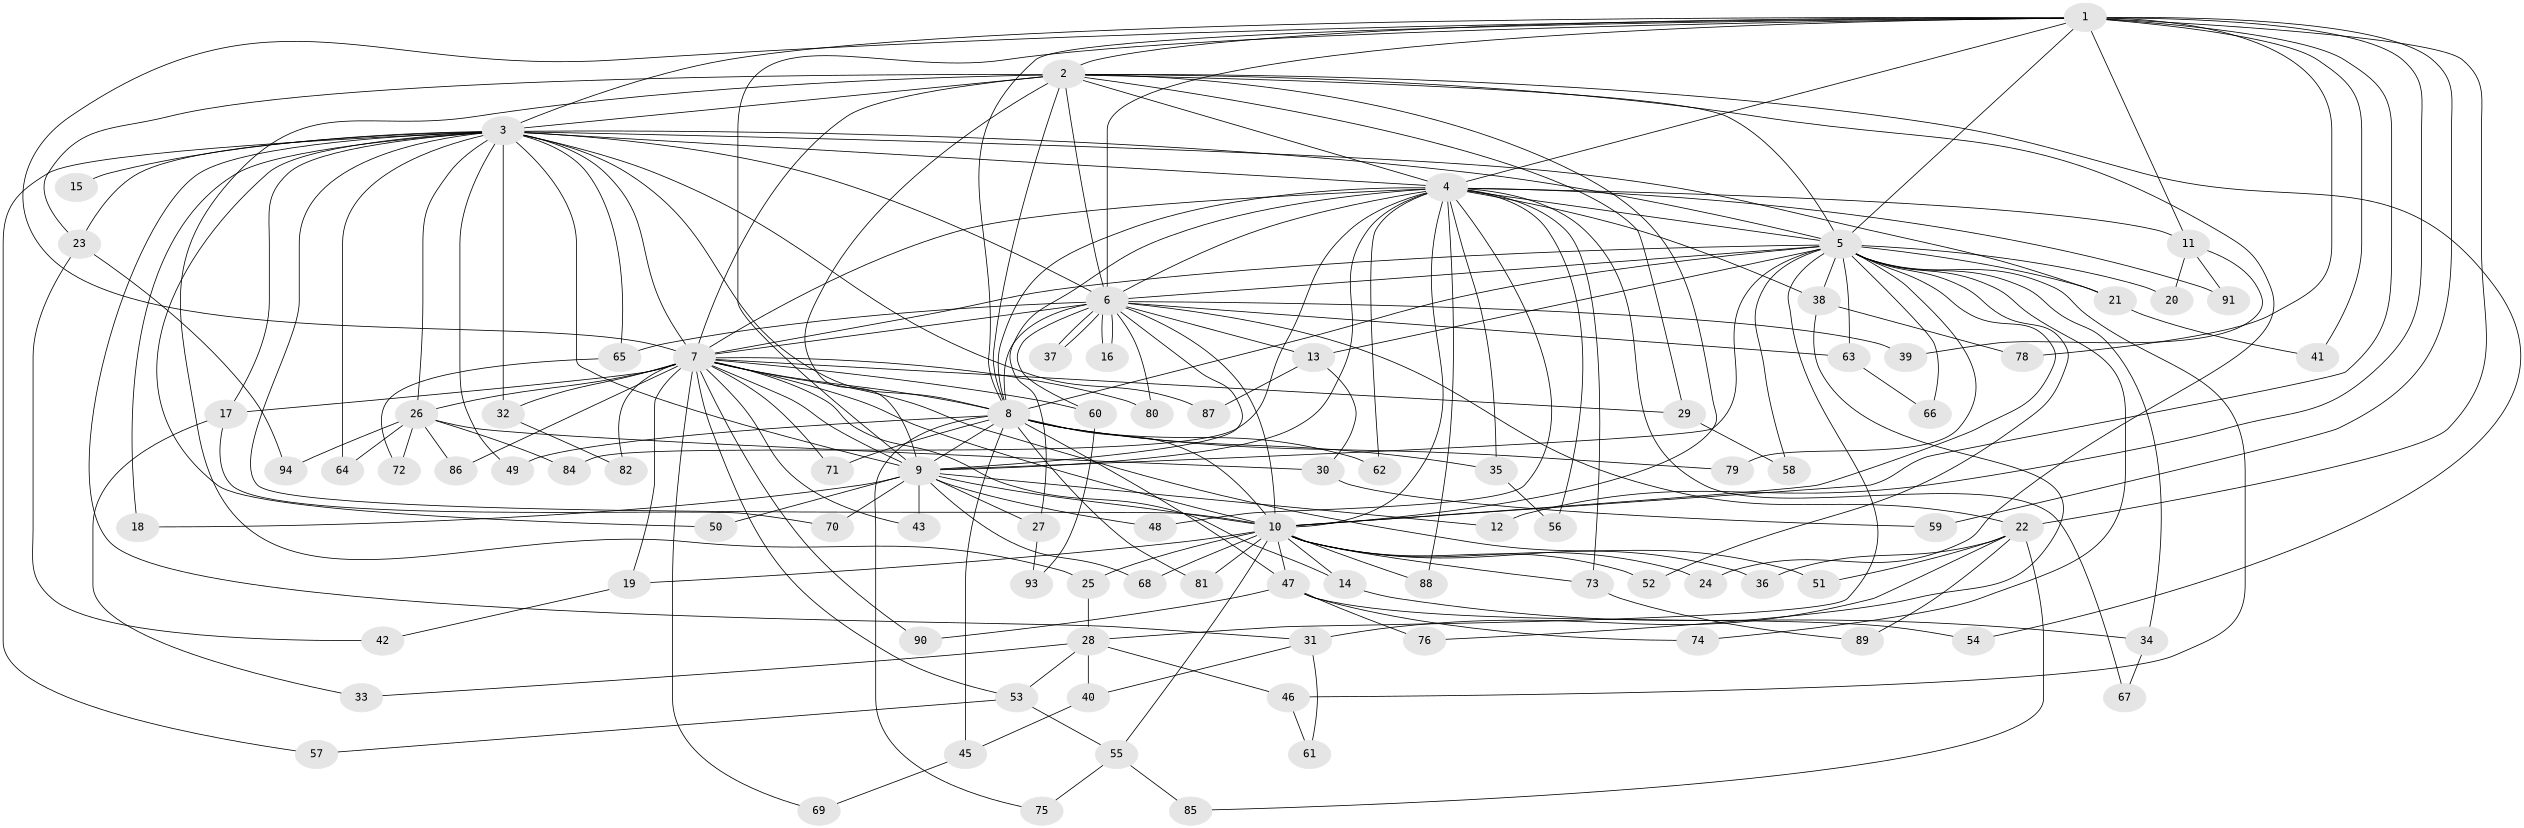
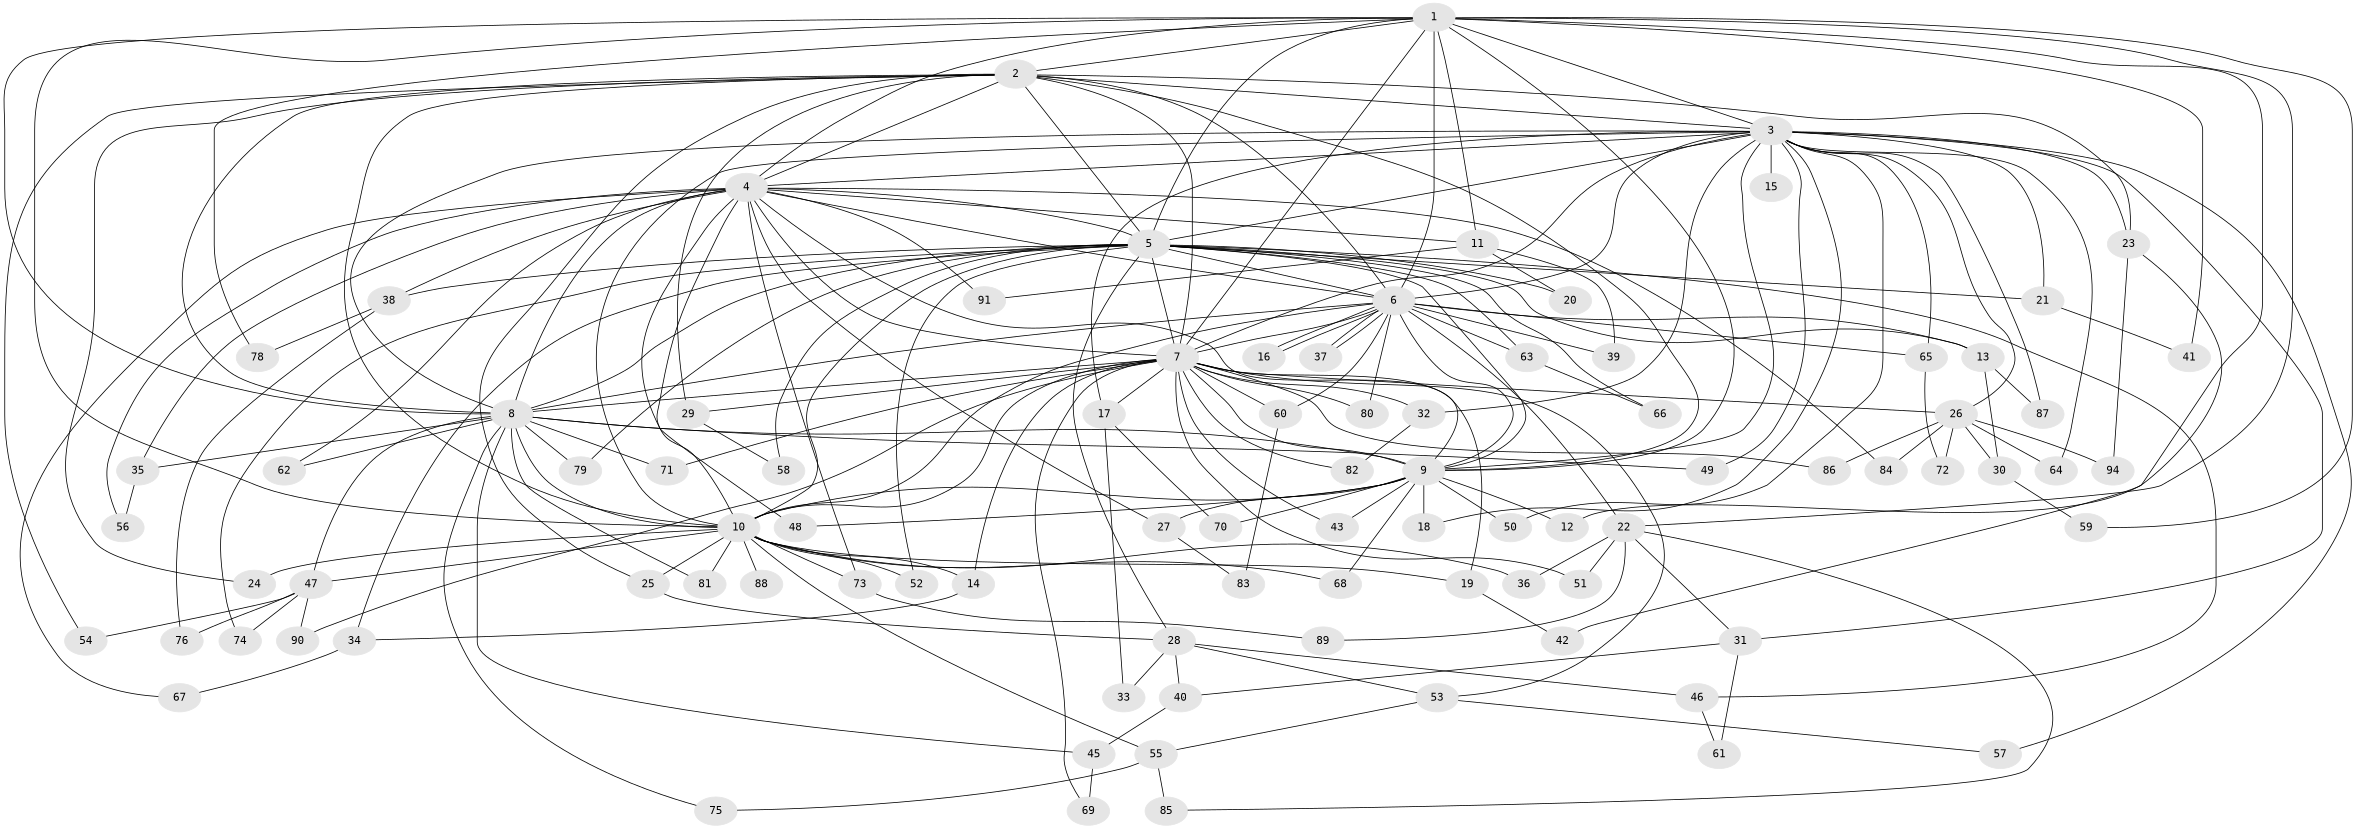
(1453, 378) -> none
(1032, 584) -> (1243, 584)
